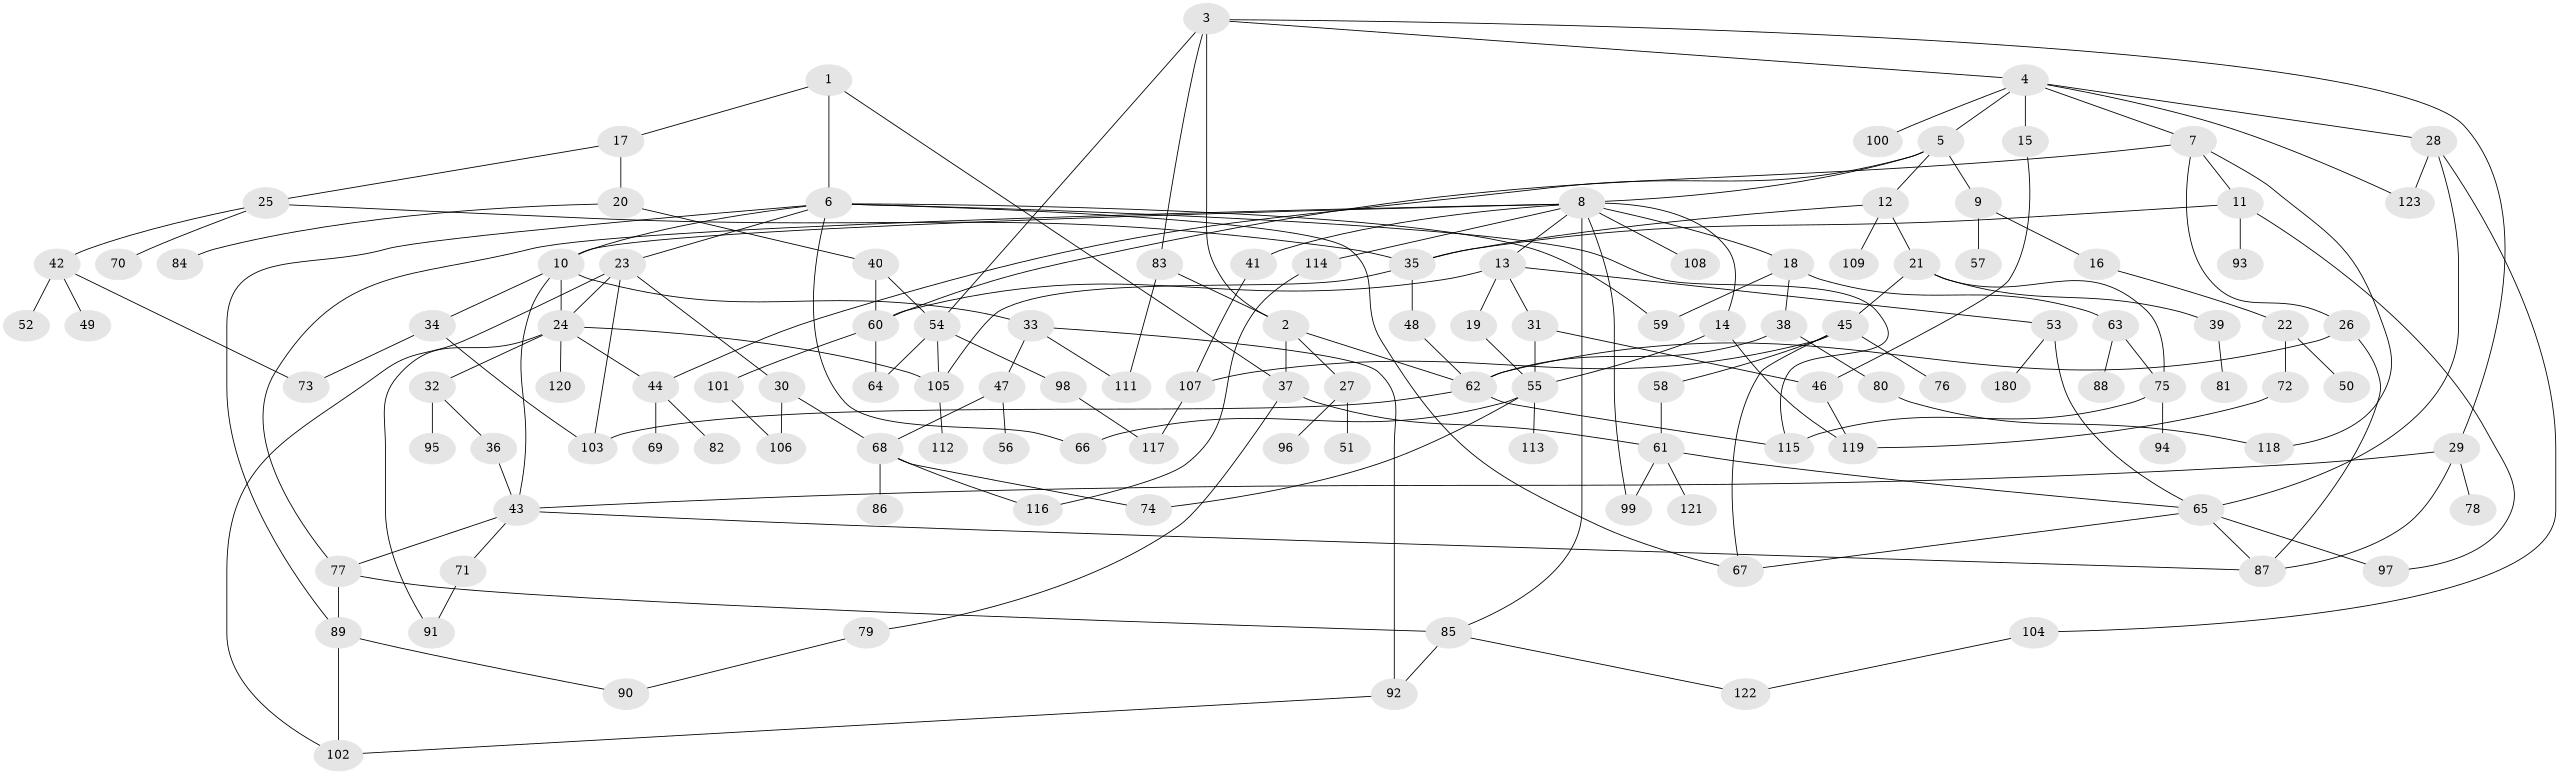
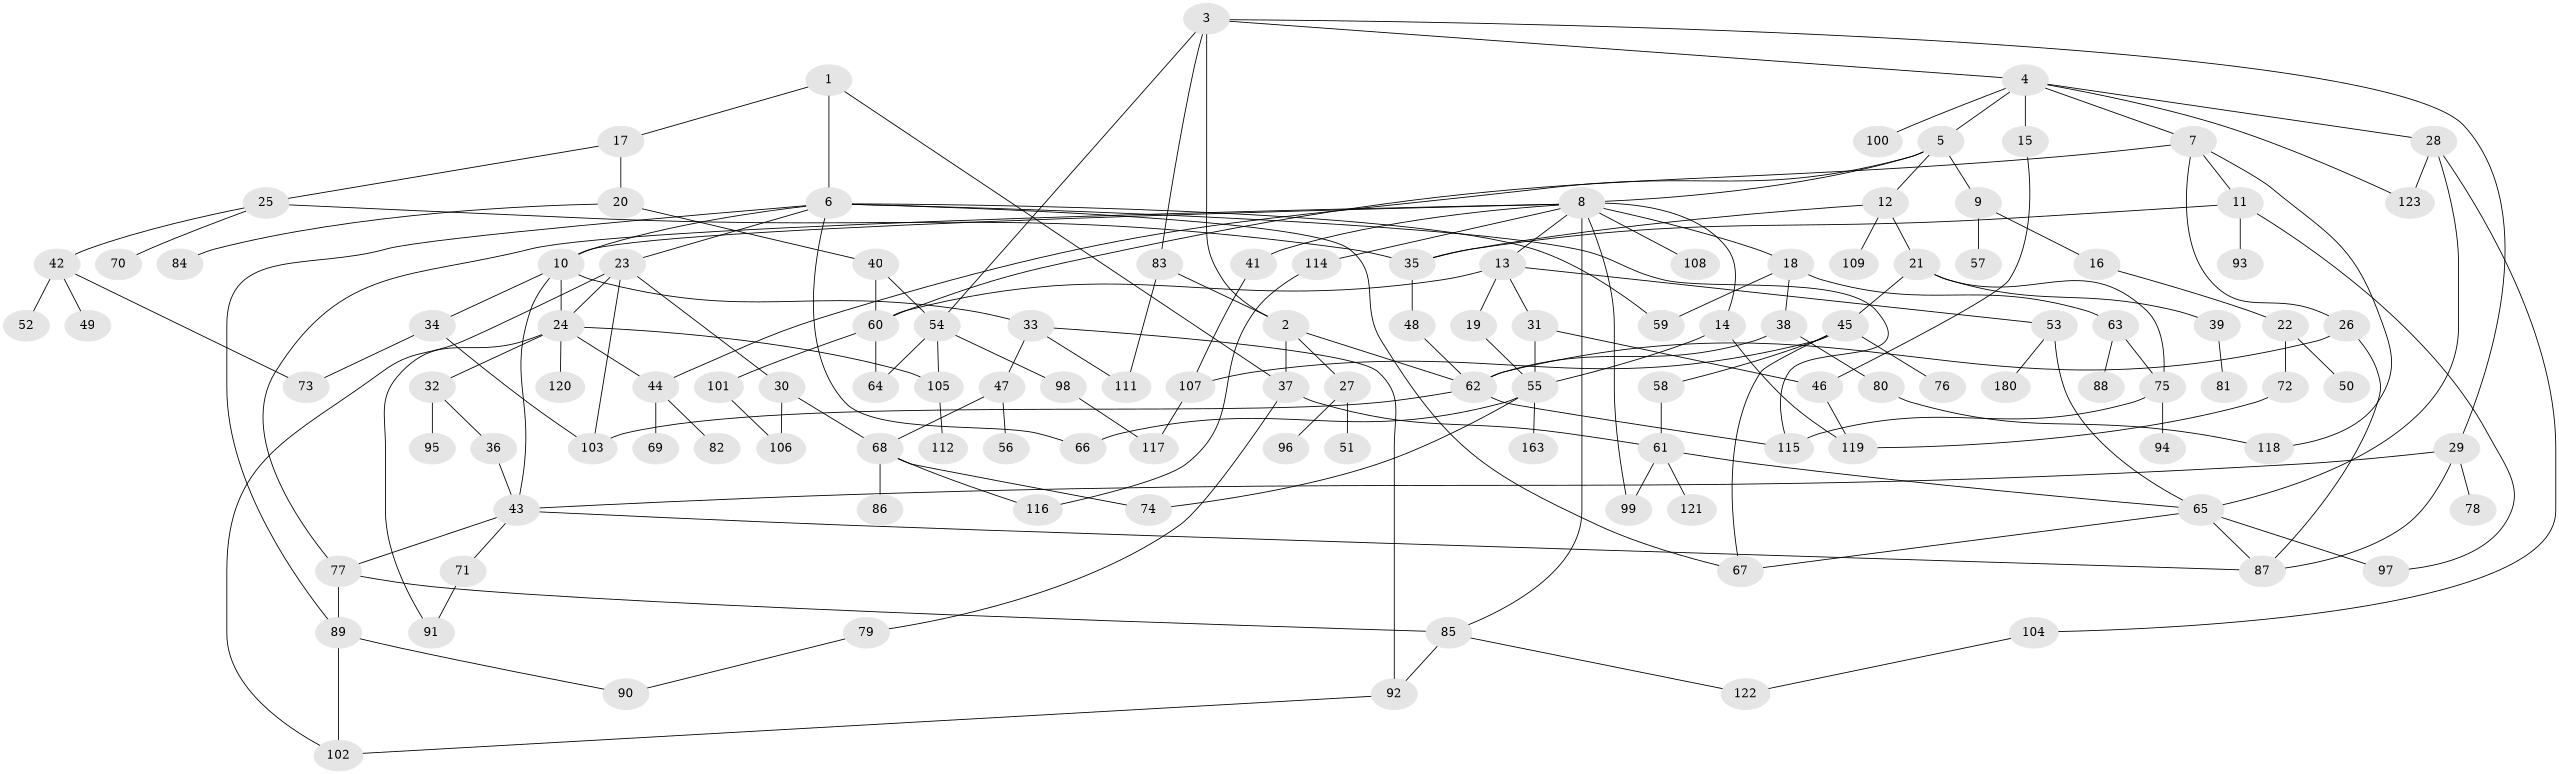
(1094, 290) -> none
(1533, 449) -> (1533, 449)
